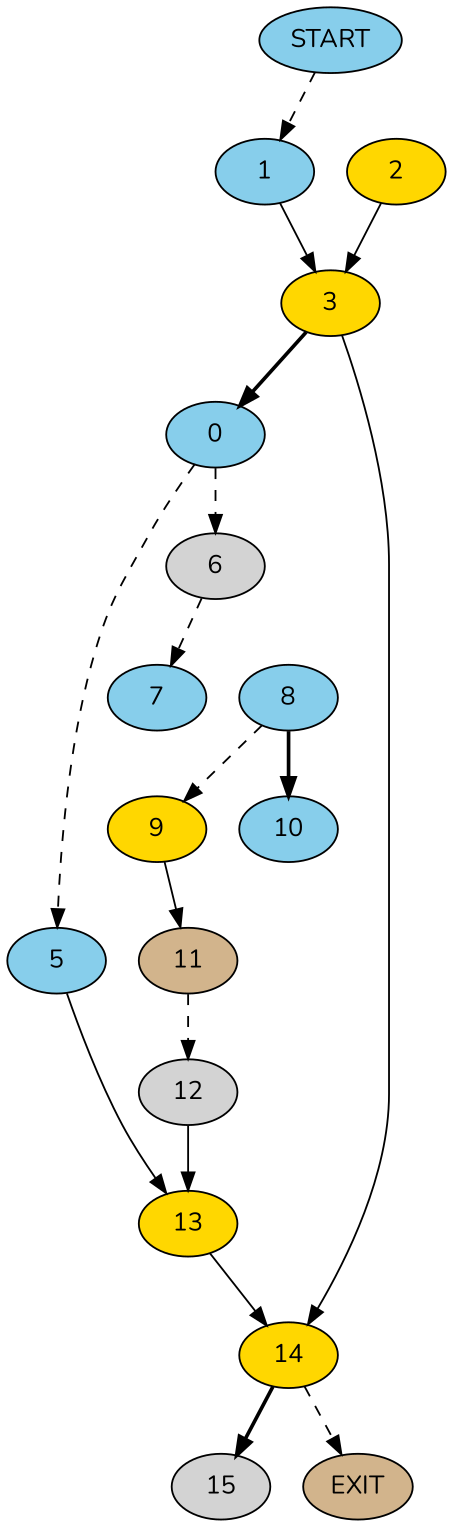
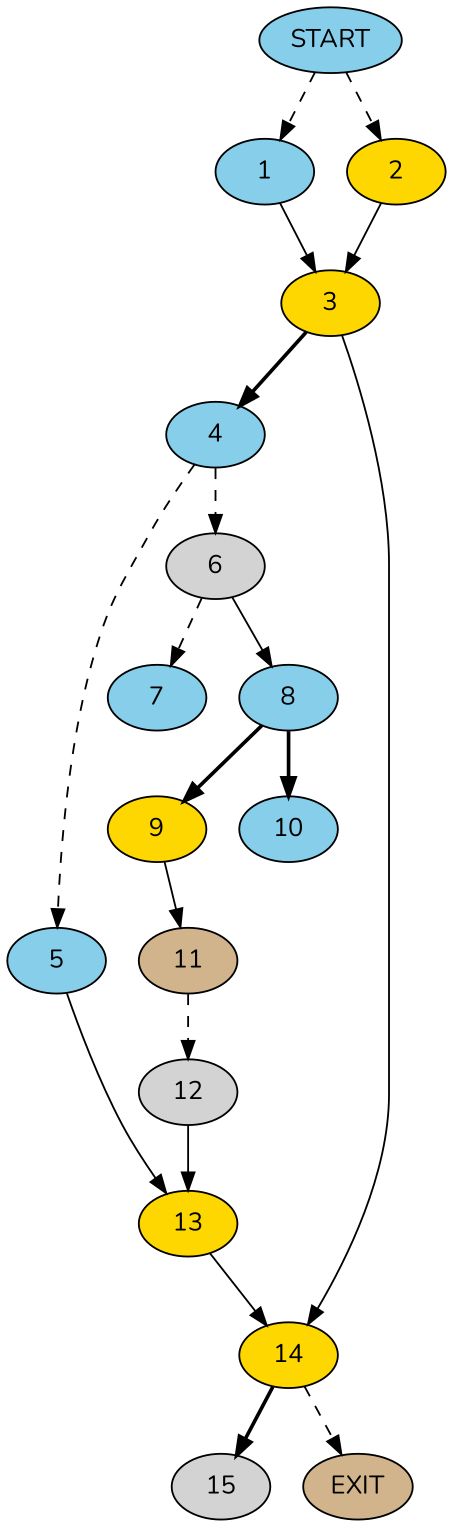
none -> (359, 98)
(216, 435) -> (216, 435)
none -> (248, 624)
(230, 757) -> (230, 757)
